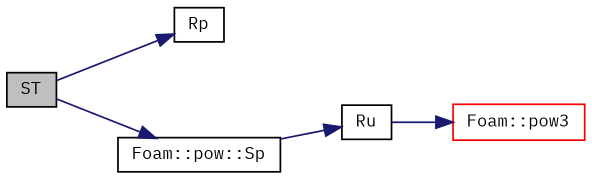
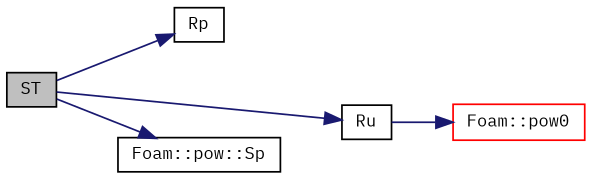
(519, 122) -> (519, 122)
(303, 135) -> (191, 105)
